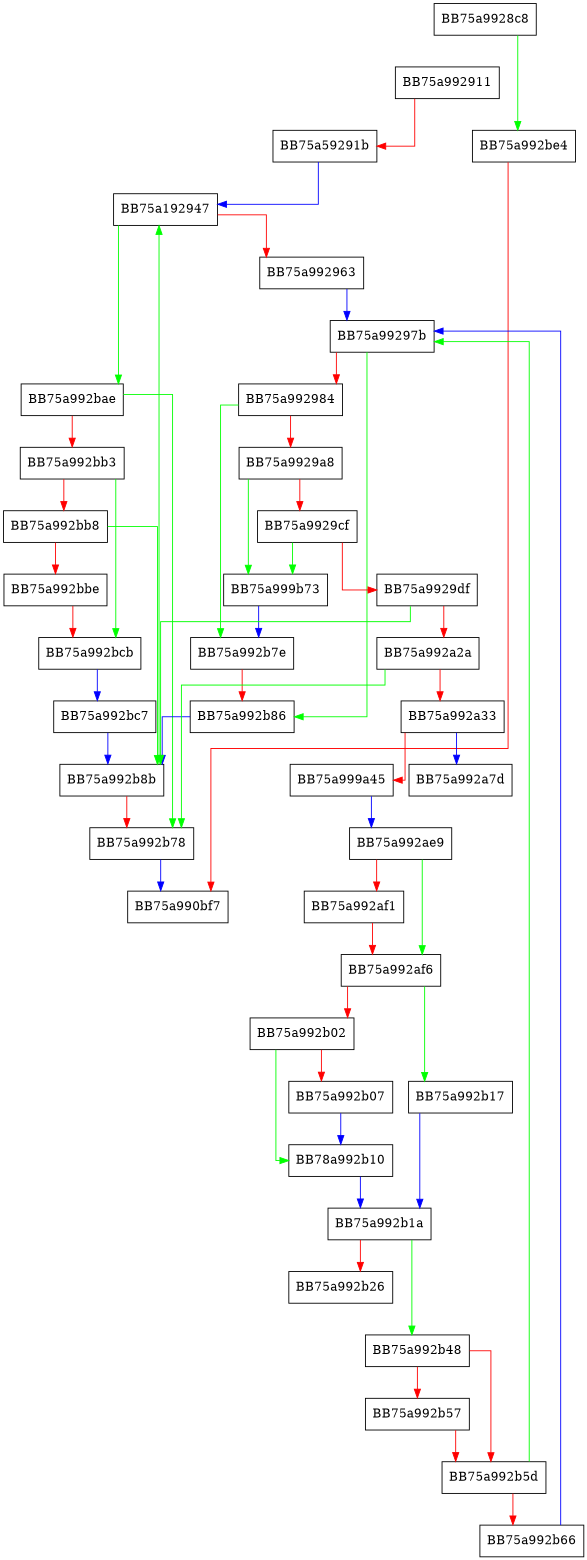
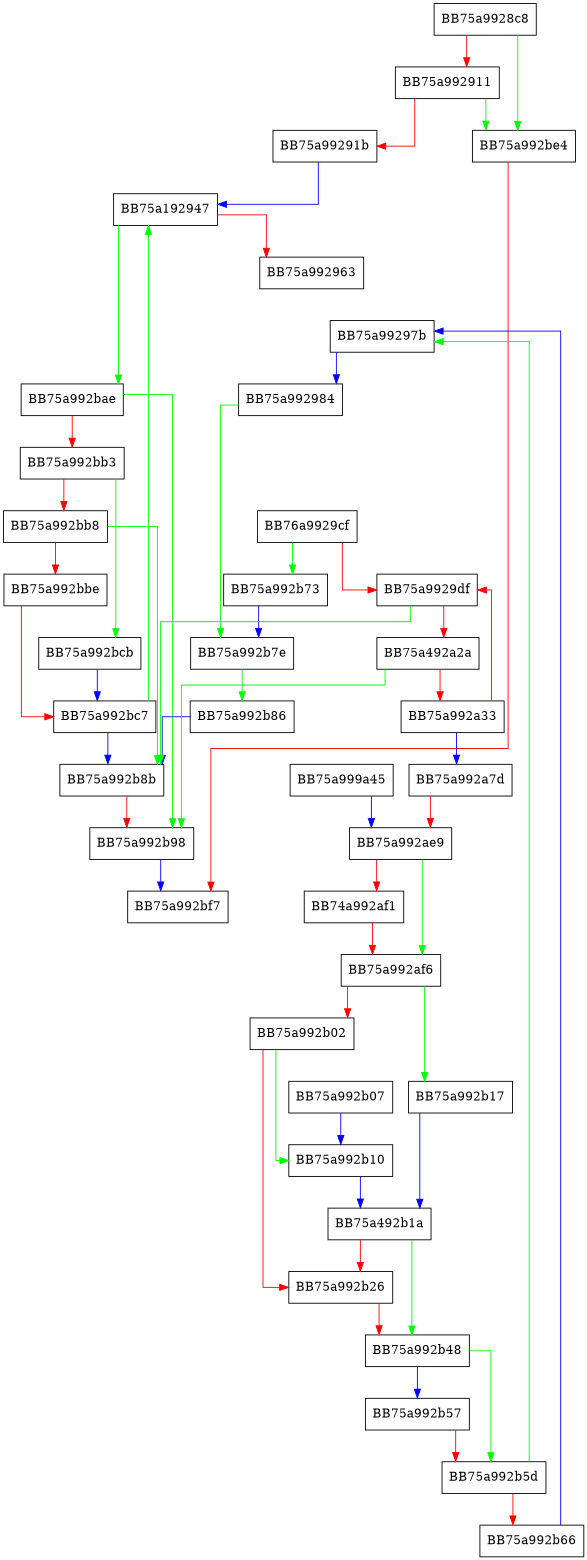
none -> (467, 47)
none -> (486, 110)
(325, 146) -> (325, 146)
(347, 300) -> none
(336, 364) -> (336, 364)
(291, 463) -> none
(159, 499) -> (148, 468)
(307, 527) -> (307, 527)
(367, 566) -> none
(276, 590) -> (276, 590)
(73, 617) -> (21, 673)
(428, 653) -> (428, 653)
(242, 679) -> (242, 679)
(405, 758) -> (492, 643)
none -> (430, 807)
(142, 844) -> (142, 844)
(178, 907) -> (178, 907)
(354, 907) -> (354, 907)
(321, 1061) -> (263, 1177)
(341, 1161) -> (341, 1161)
(380, 1224) -> (380, 1224)
none -> (379, 1315)
(417, 1378) -> (417, 1378)
(491, 1391) -> (491, 1391)
